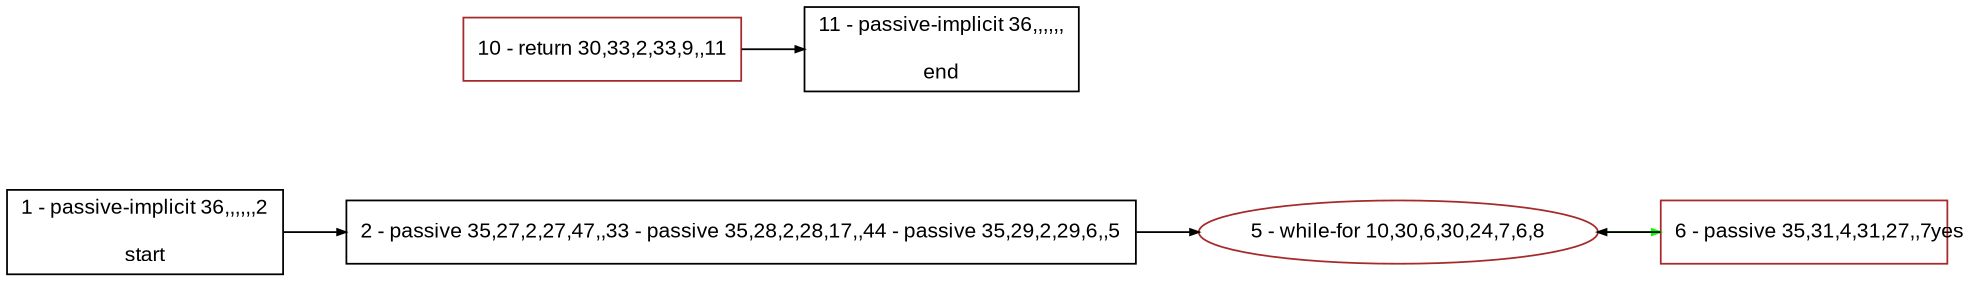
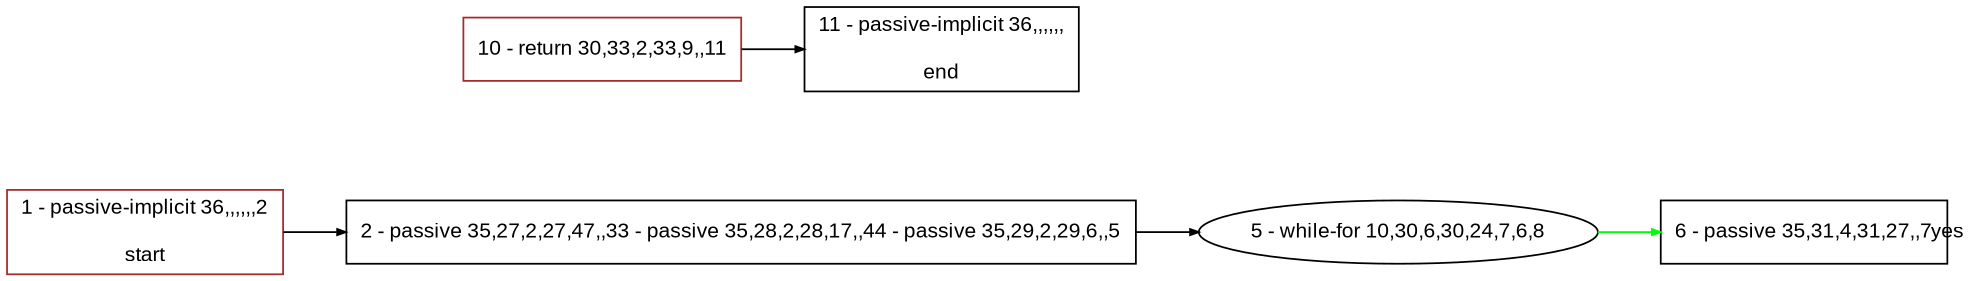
(145, 232) -> (145, 232)
(1398, 232) -> (1398, 232)
(1634, 232) -> none
(1804, 232) -> (1804, 232)
